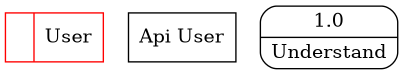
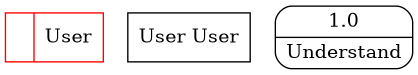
(182, 37) -> (189, 37)
